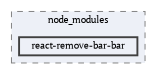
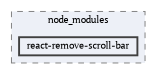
(78, 46) -> (78, 46)
